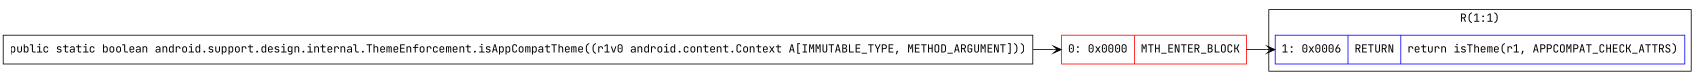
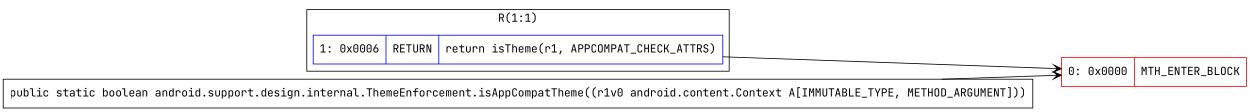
(1257, 50) -> (888, 63)
